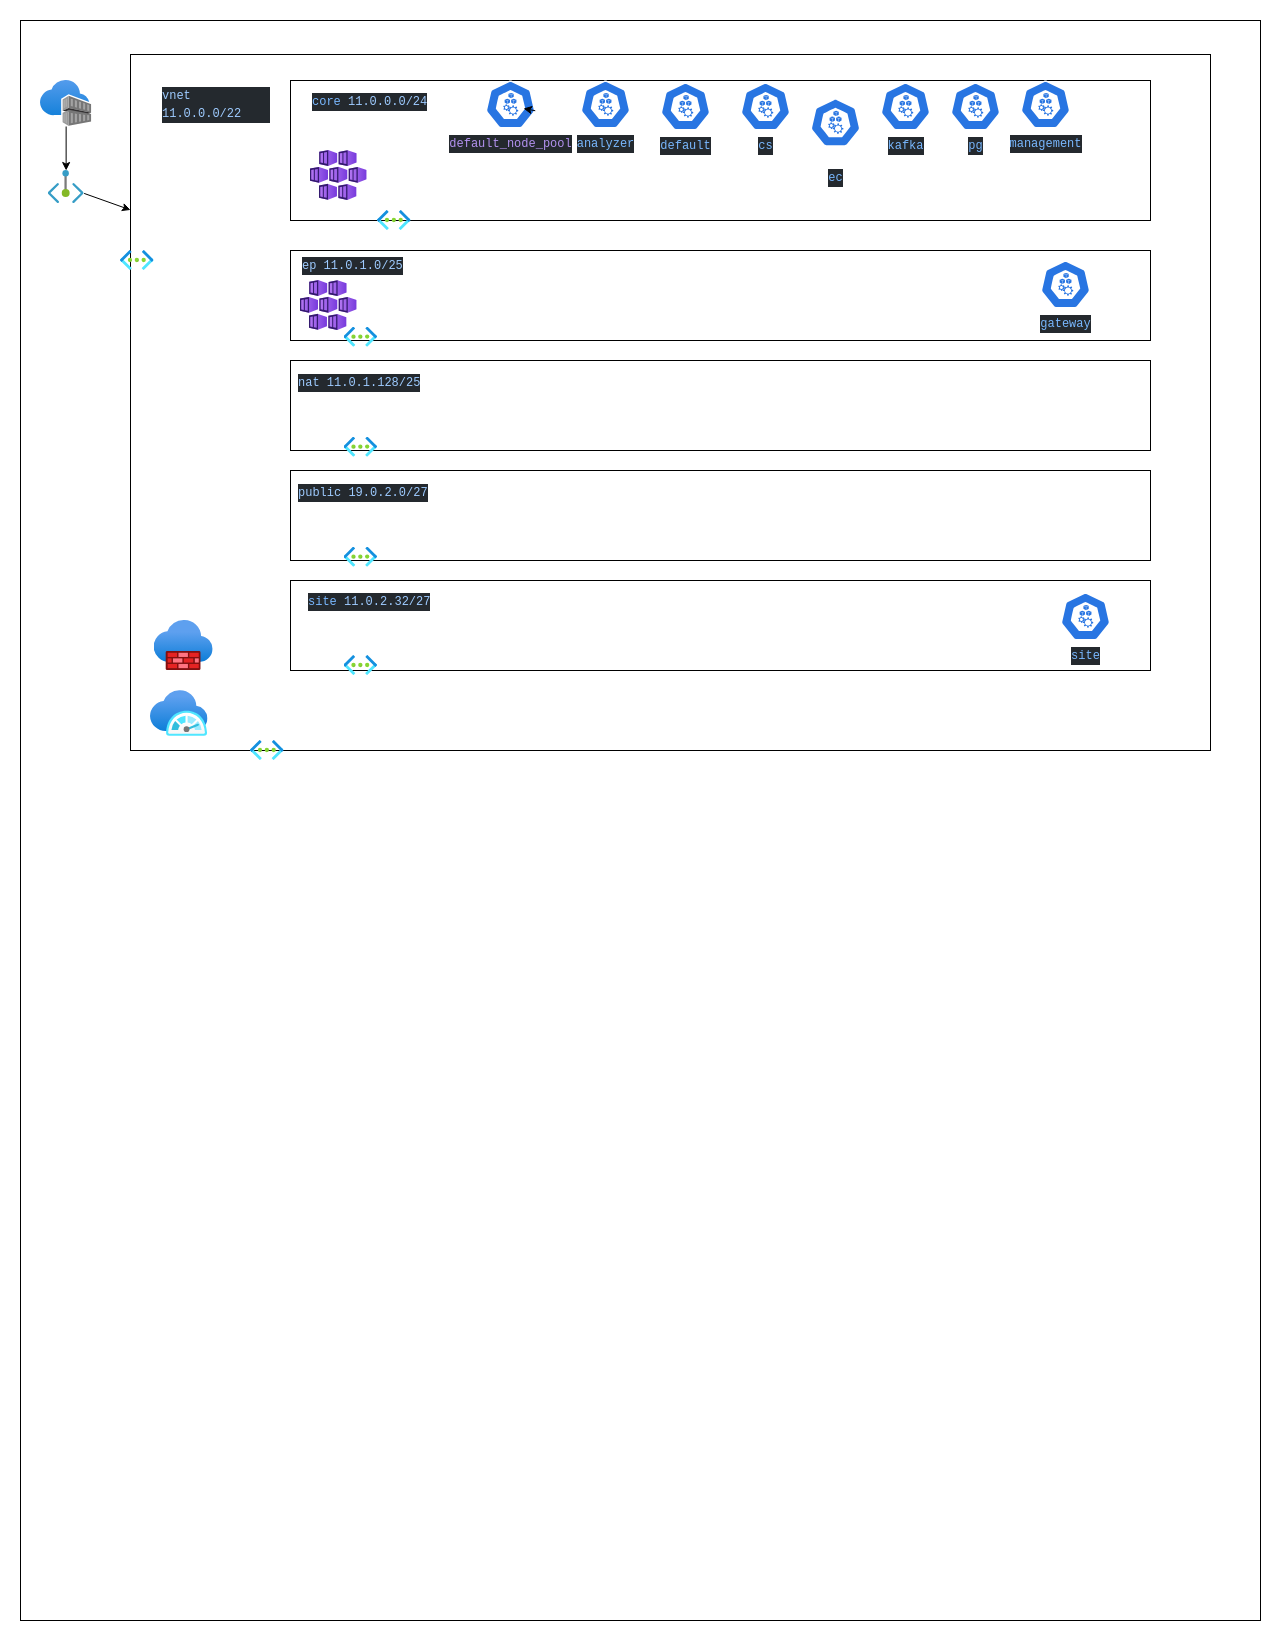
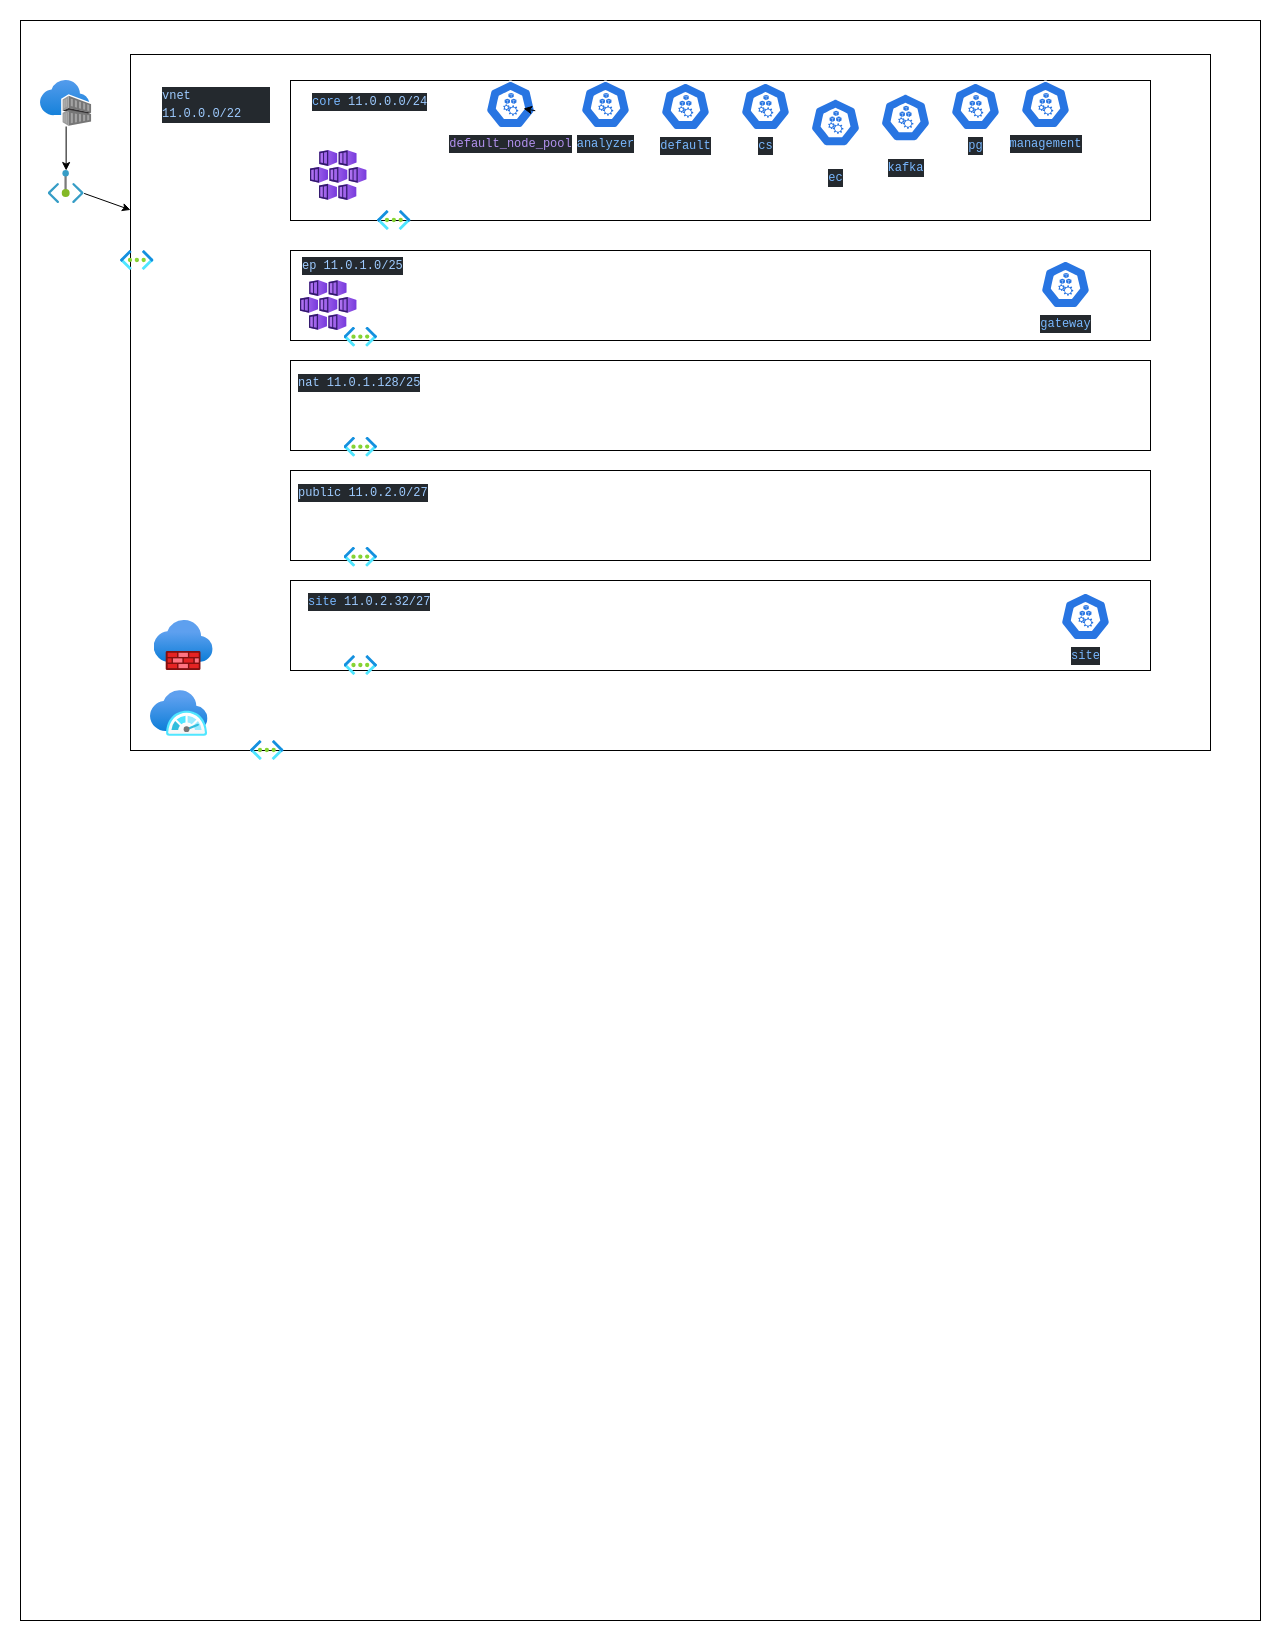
(906, 107) -> (906, 118)
(350, 492) -> (350, 492)
